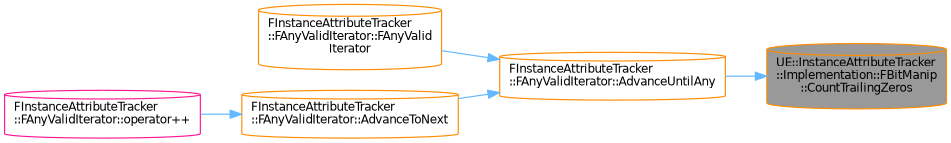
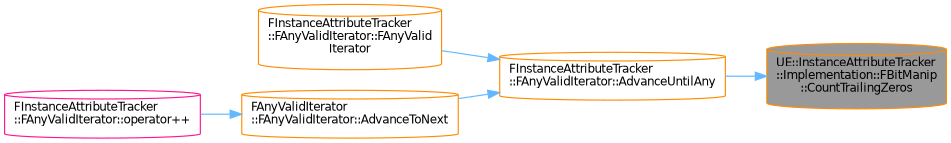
(350, 114) -> (350, 114)
